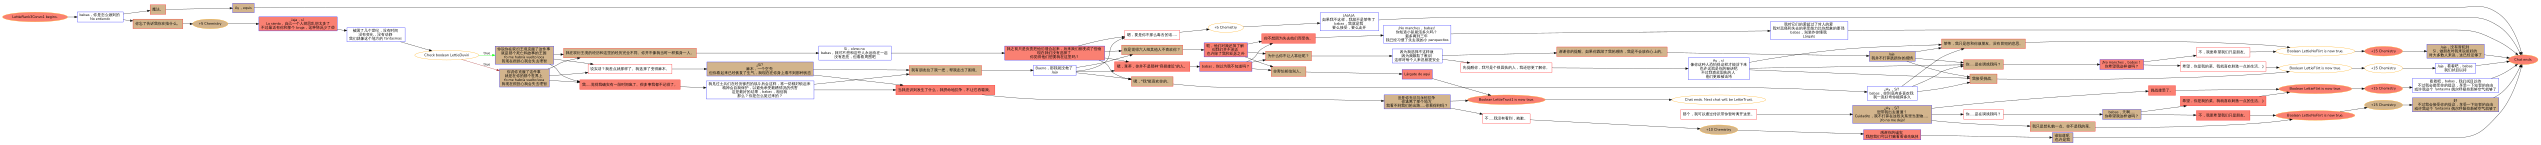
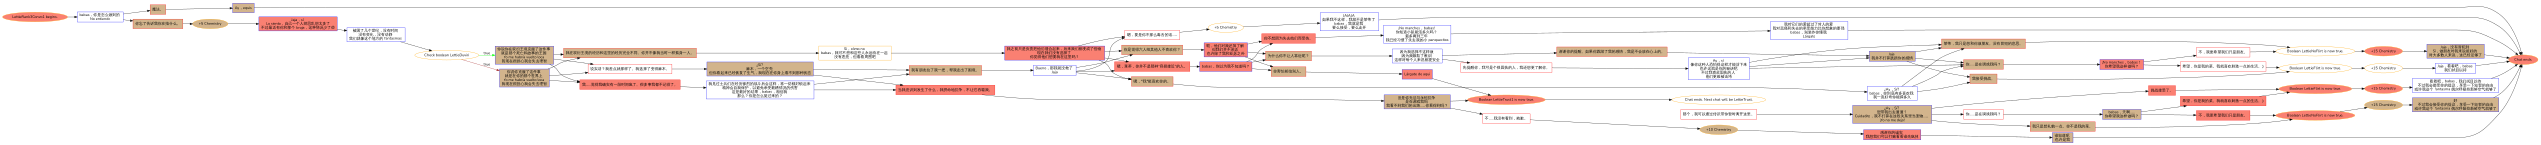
(855, 53) -> (855, 53)
(1858, 74) -> (1808, 62)
(1417, 102) -> (1417, 102)
